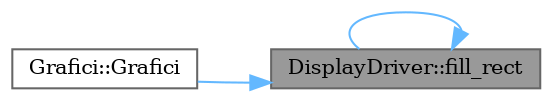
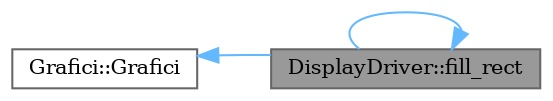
(224, 82) -> (245, 55)
